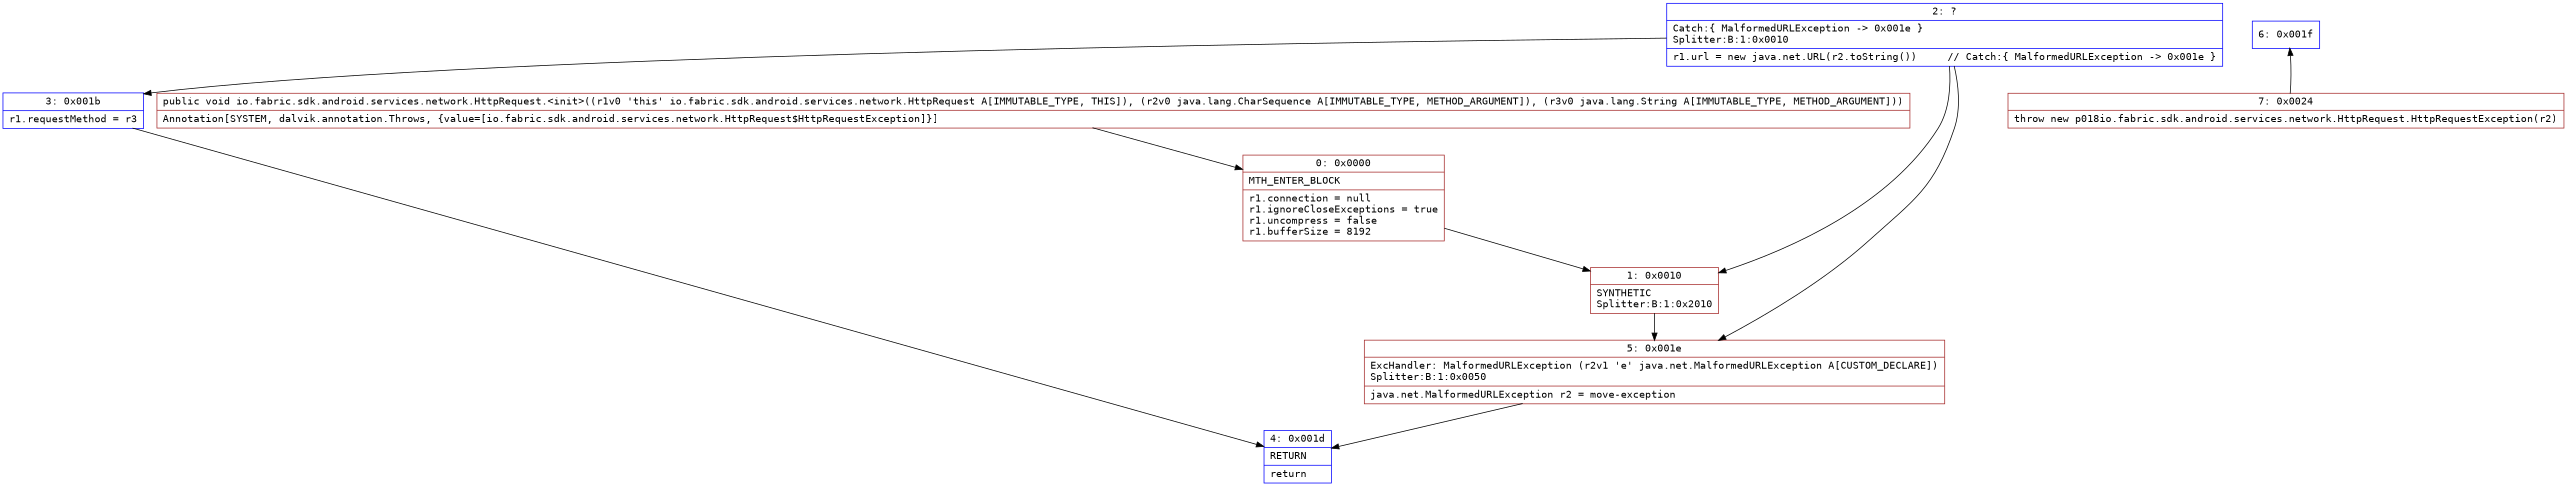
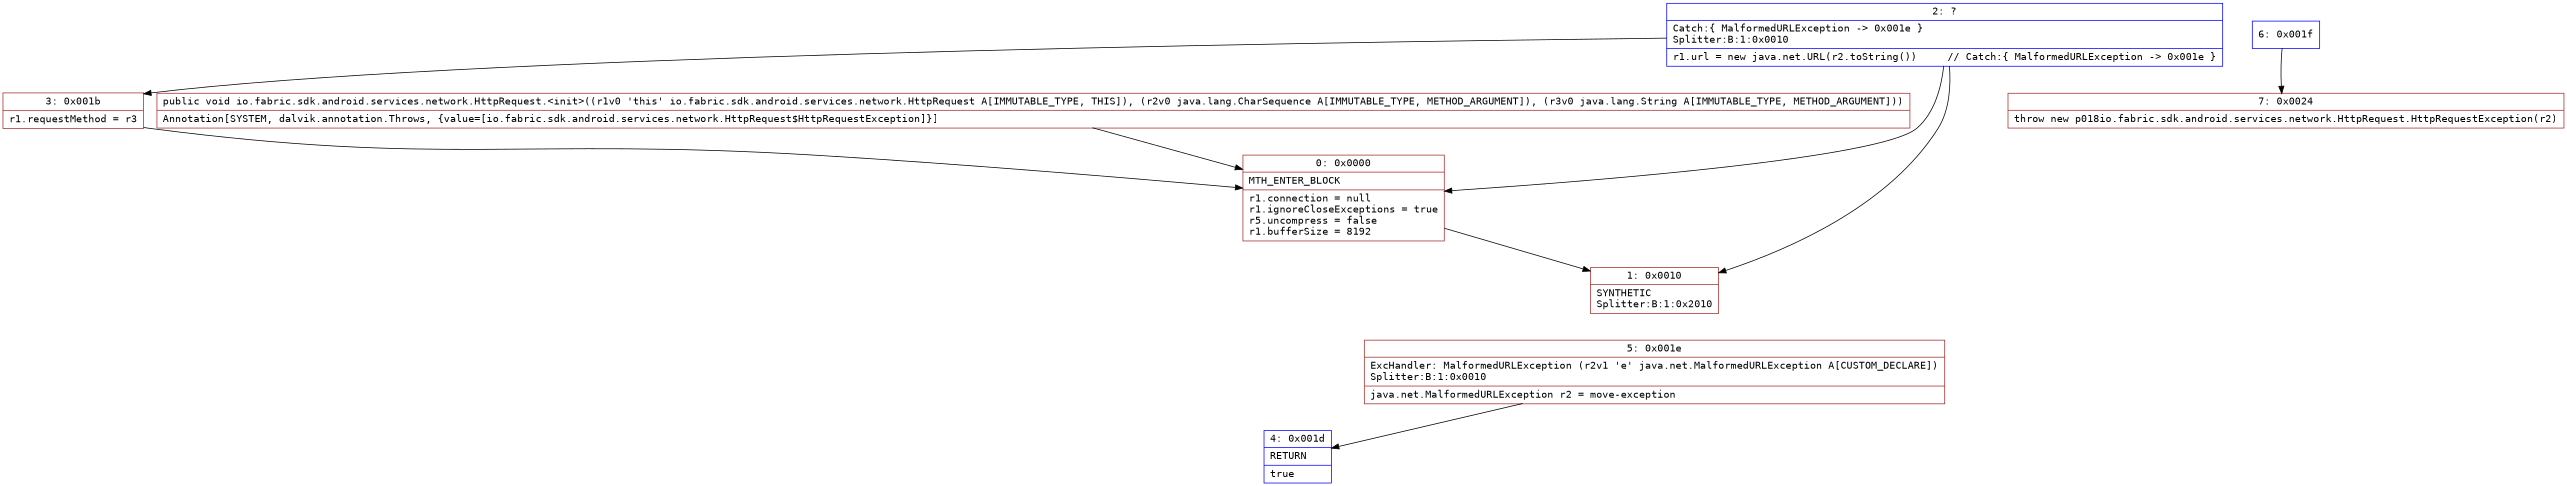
(2291, 75) -> (2281, 67)
(73, 111) -> (73, 111)
(1313, 221) -> (1313, 221)
(1881, 230) -> (1721, 167)
(695, 286) -> (690, 150)
(1655, 323) -> none
(1428, 377) -> (1428, 377)
(1288, 474) -> (1283, 474)
